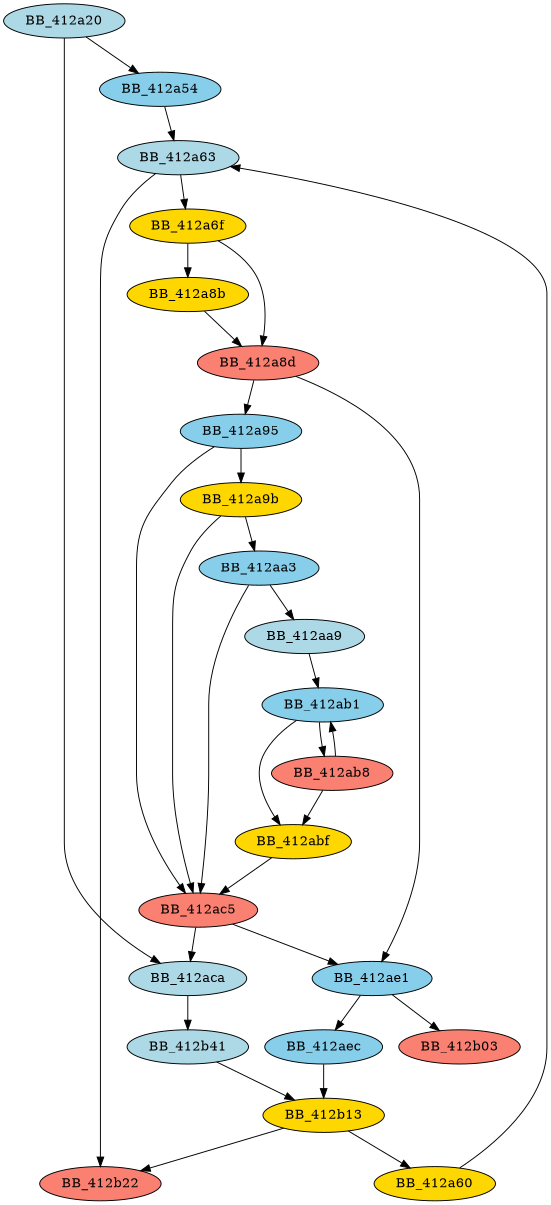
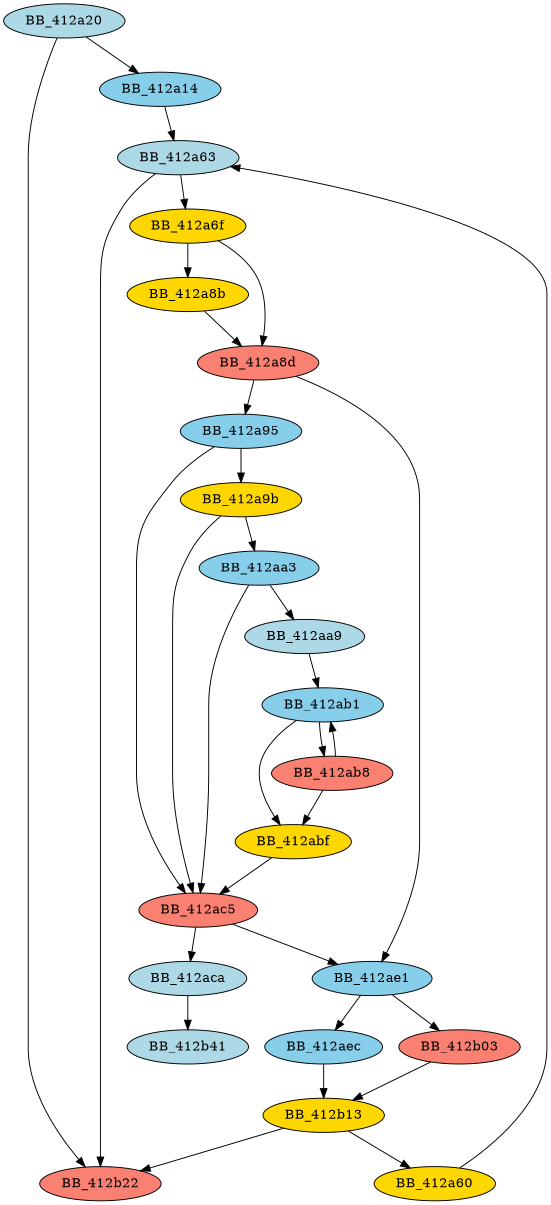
(160, 89) -> (160, 89)
(64, 516) -> (28, 603)
(251, 1079) -> (396, 1079)
